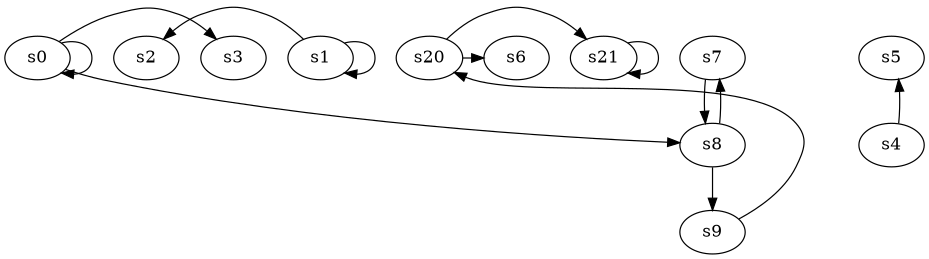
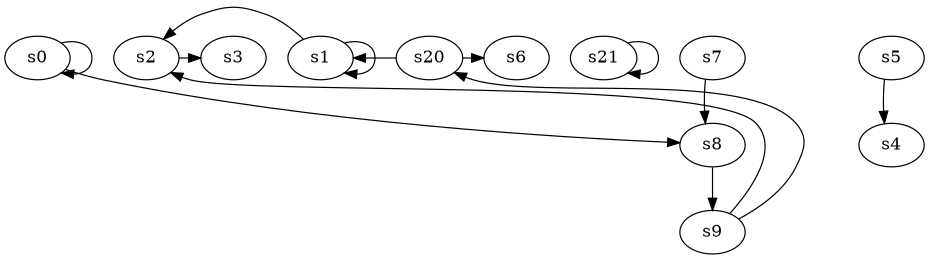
(510, 8) -> (382, 58)
(132, 10) -> (184, 58)
none -> (488, 91)
(721, 108) -> none
(900, 108) -> (883, 95)
